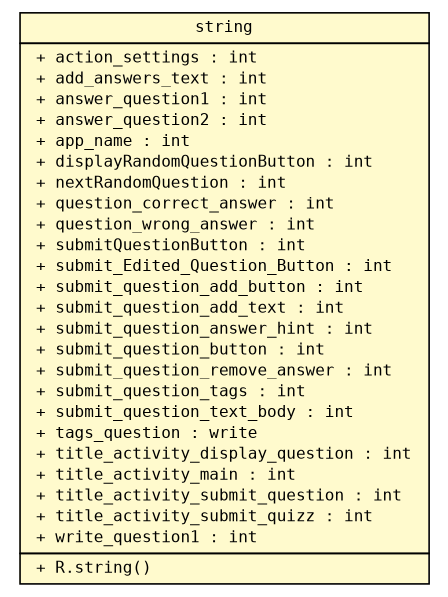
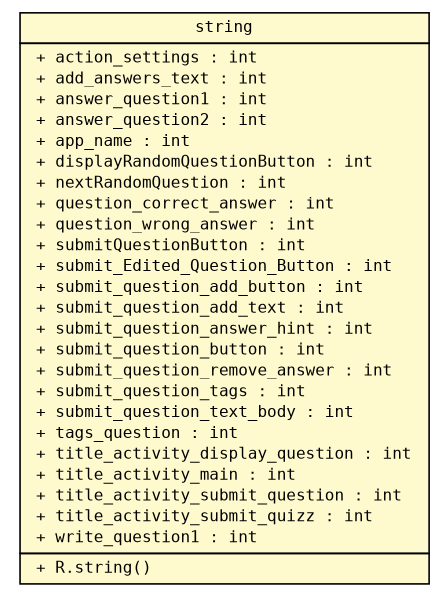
(148, 433) -> (138, 433)
